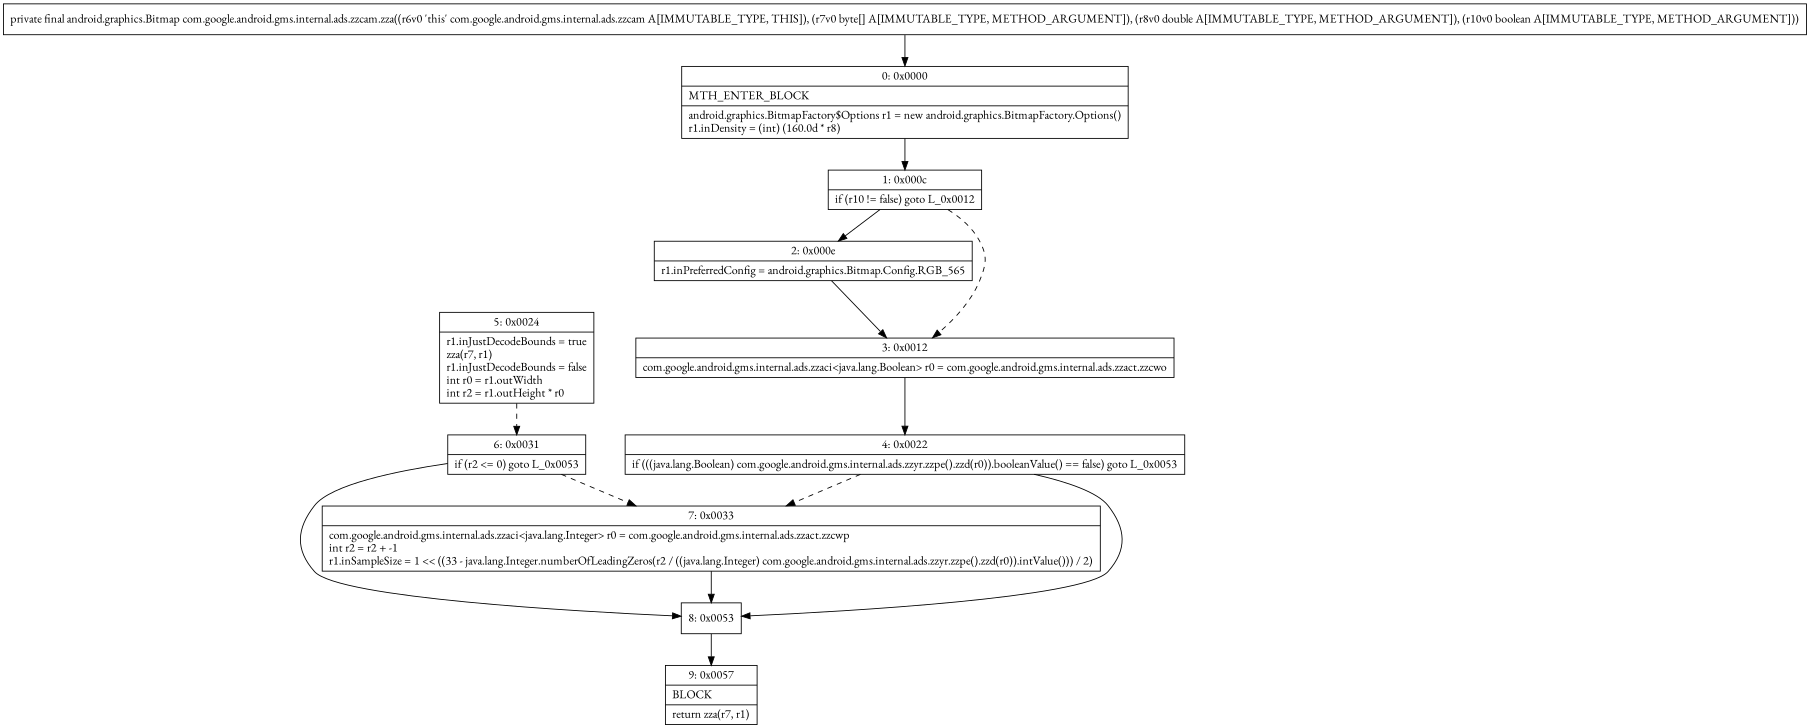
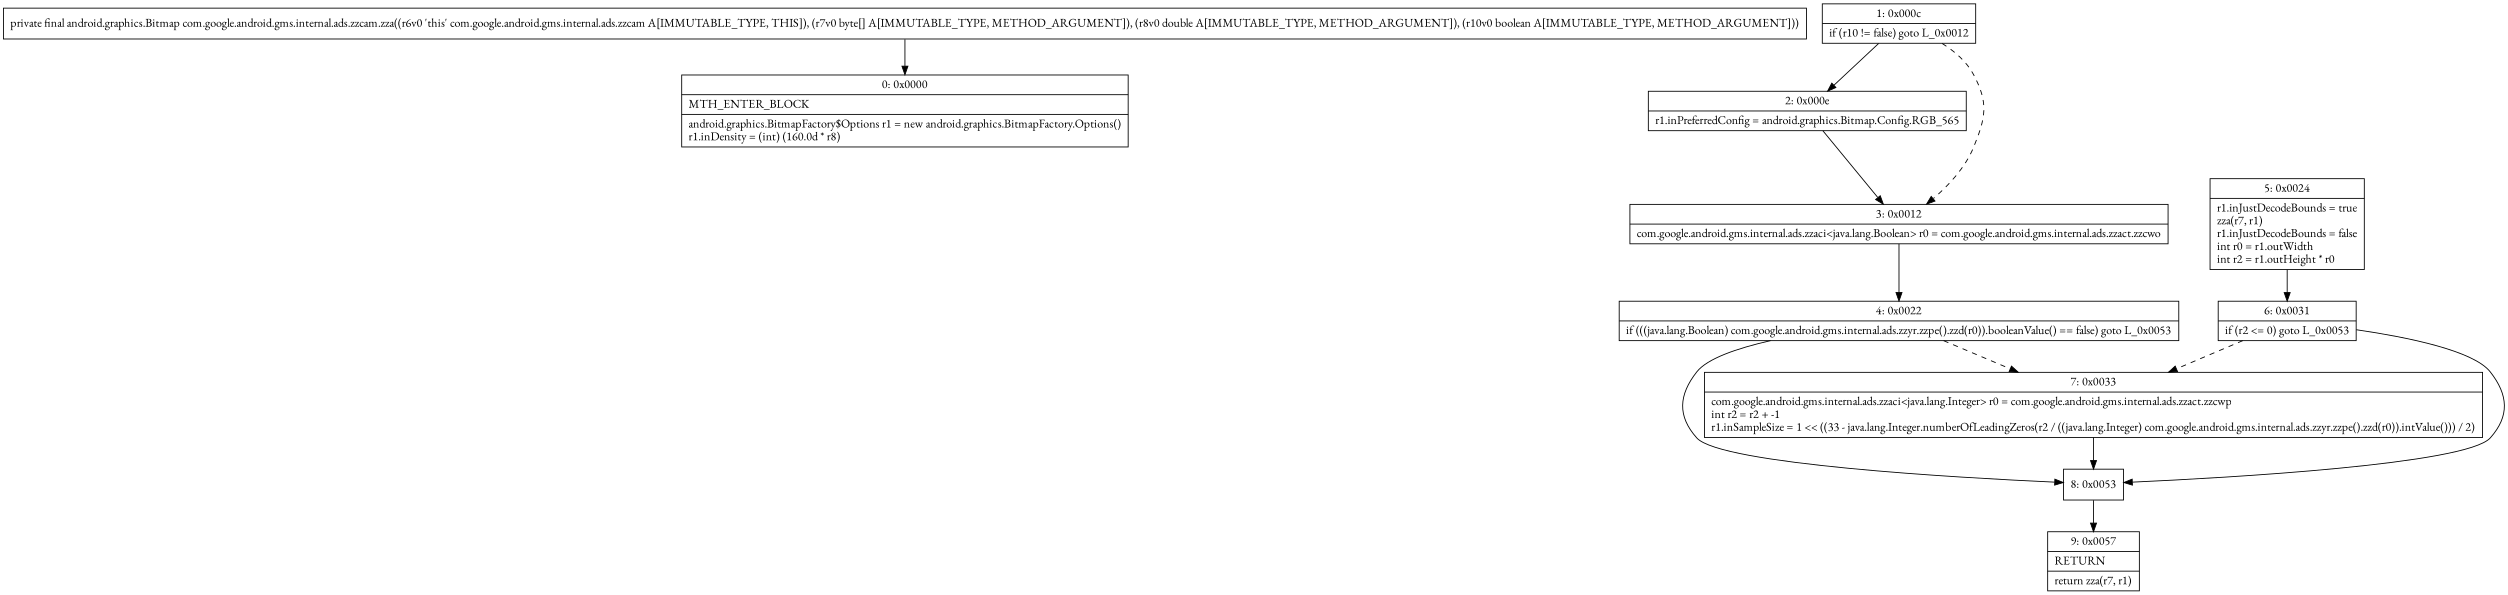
(905, 150) -> none
(517, 415) -> (2287, 281)
(692, 695) -> (2080, 561)
